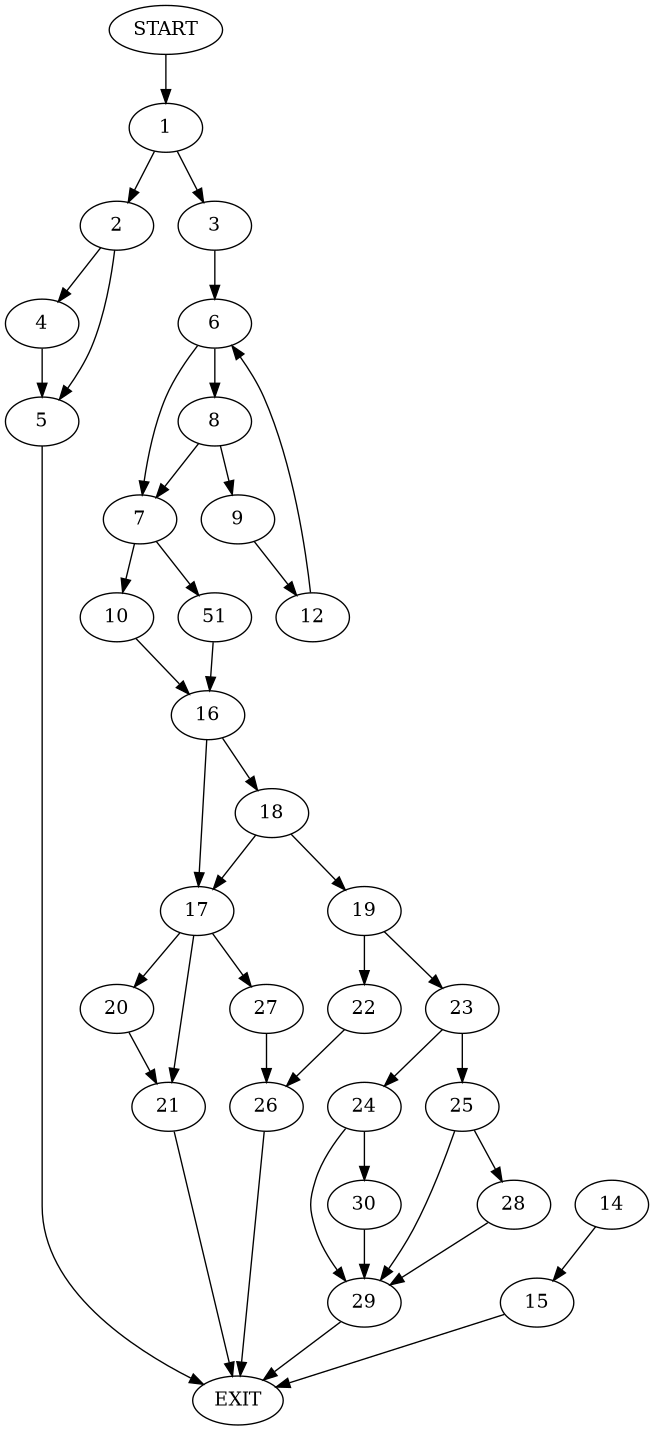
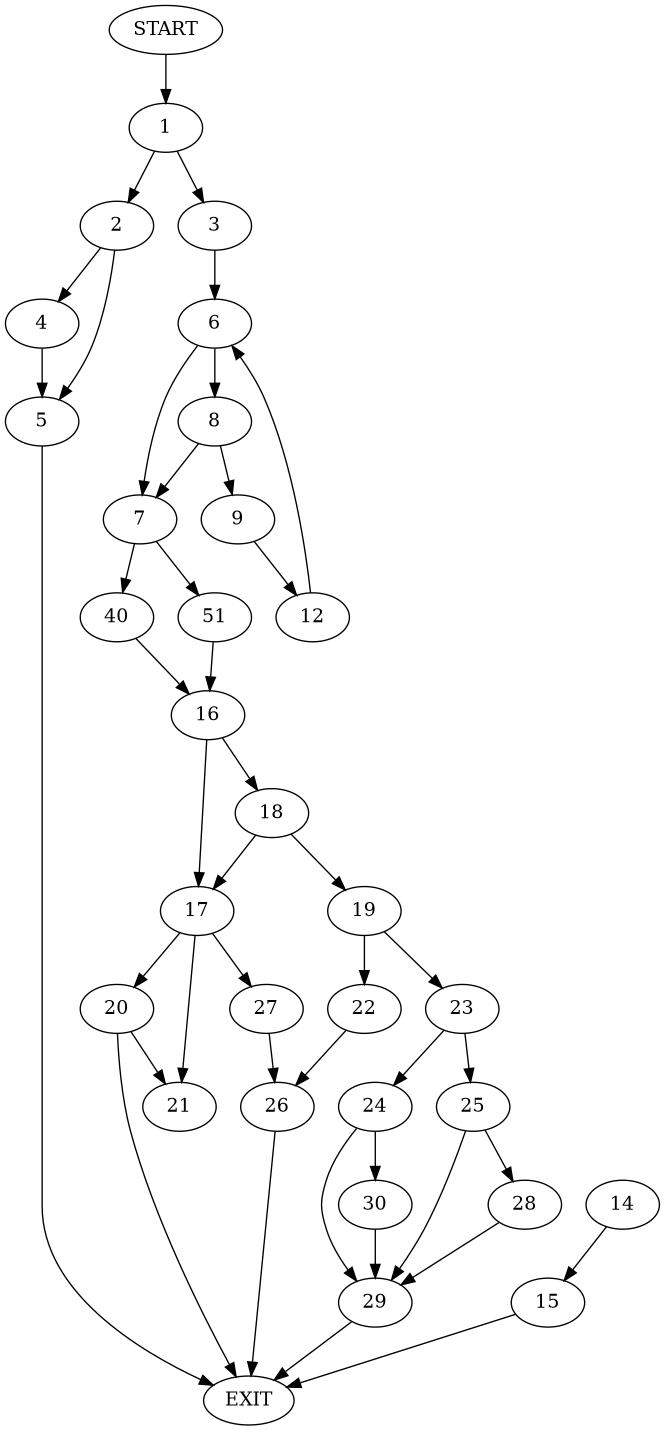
(117, 617) -> (117, 617)
(202, 1247) -> (155, 1205)
